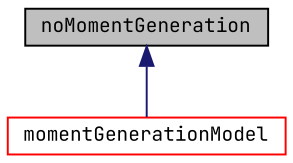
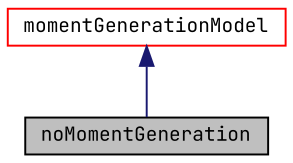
(147, 92) -> (147, 92)
